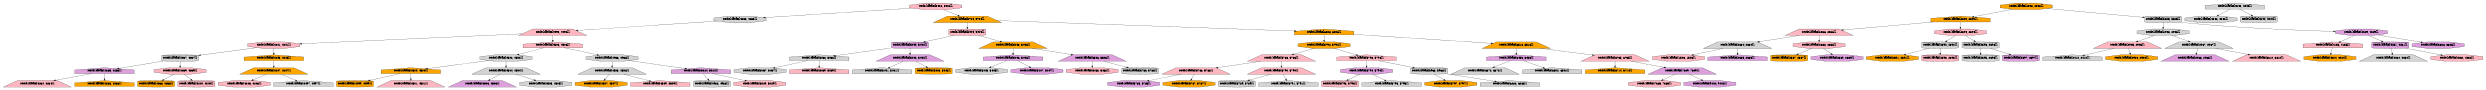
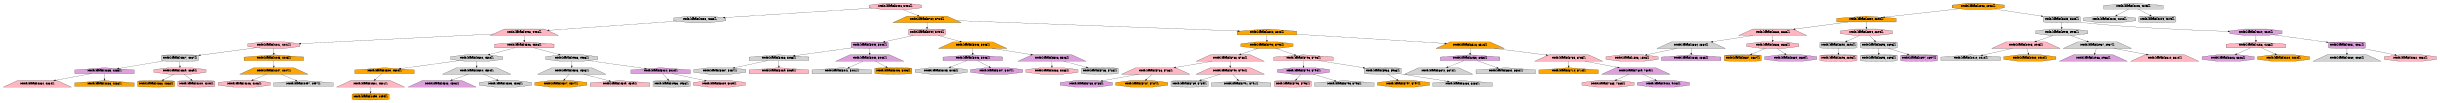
(2399, 39) -> (2244, 51)
(1892, 58) -> none
(385, 77) -> (371, 89)
